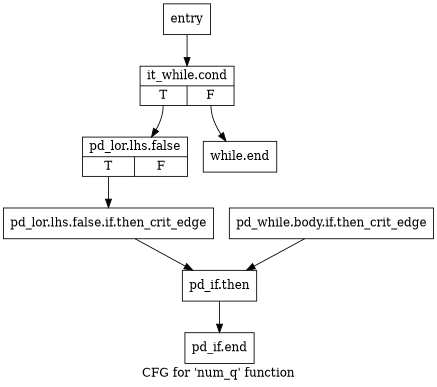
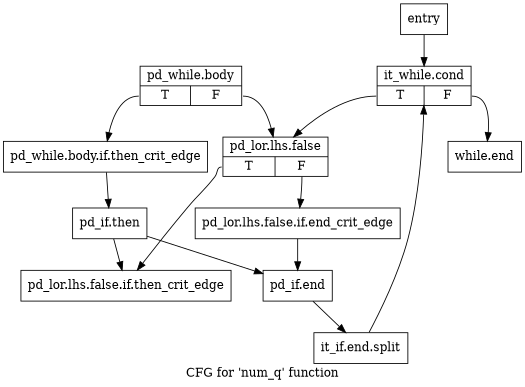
none -> (191, 86)
none -> (298, 223)
(160, 252) -> (117, 250)
none -> (361, 348)
